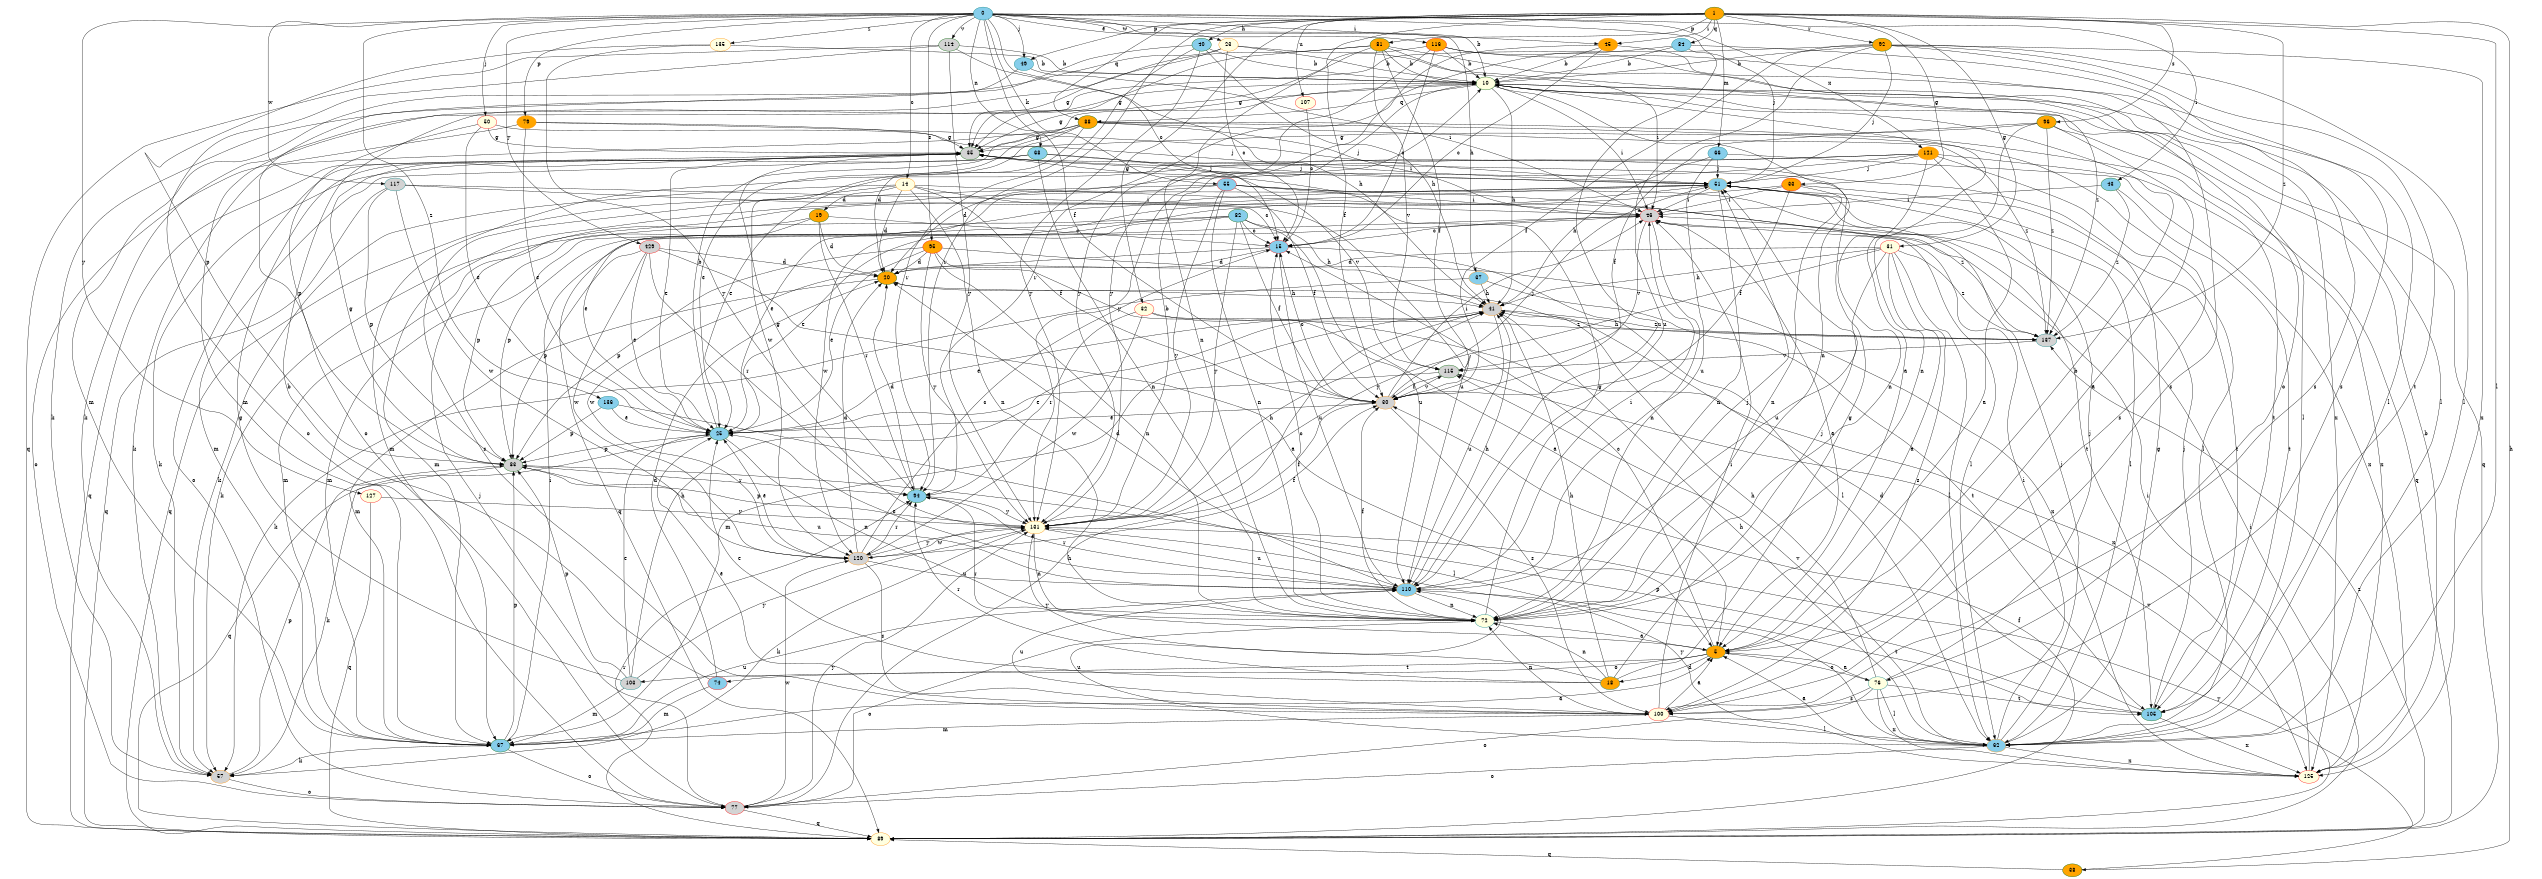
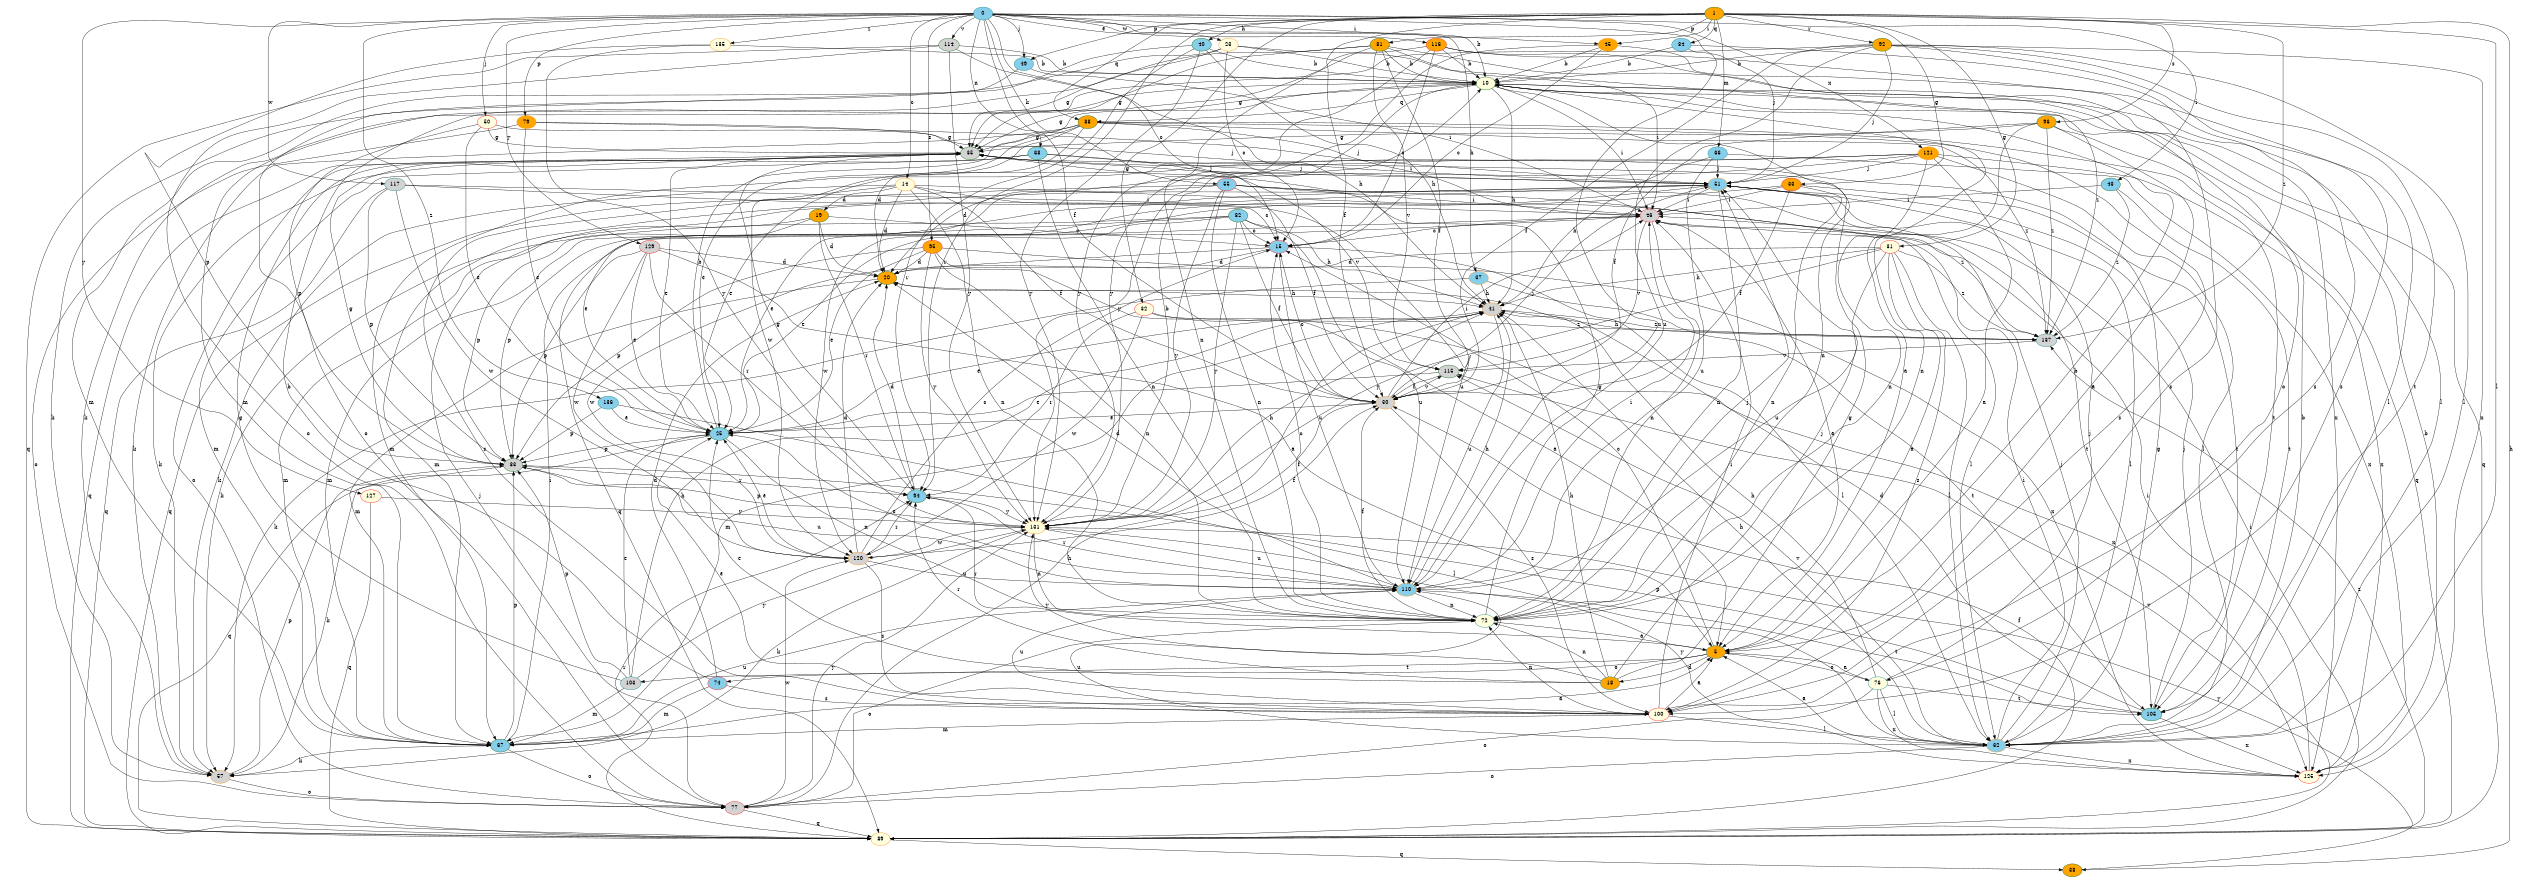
(1306, 103) -> none
(1197, 152) -> none
(650, 247) -> (650, 247)
(2303, 418) -> (2303, 418)
(924, 541) -> none
(1773, 709) -> (1001, 707)
(1478, 855) -> (1475, 859)
